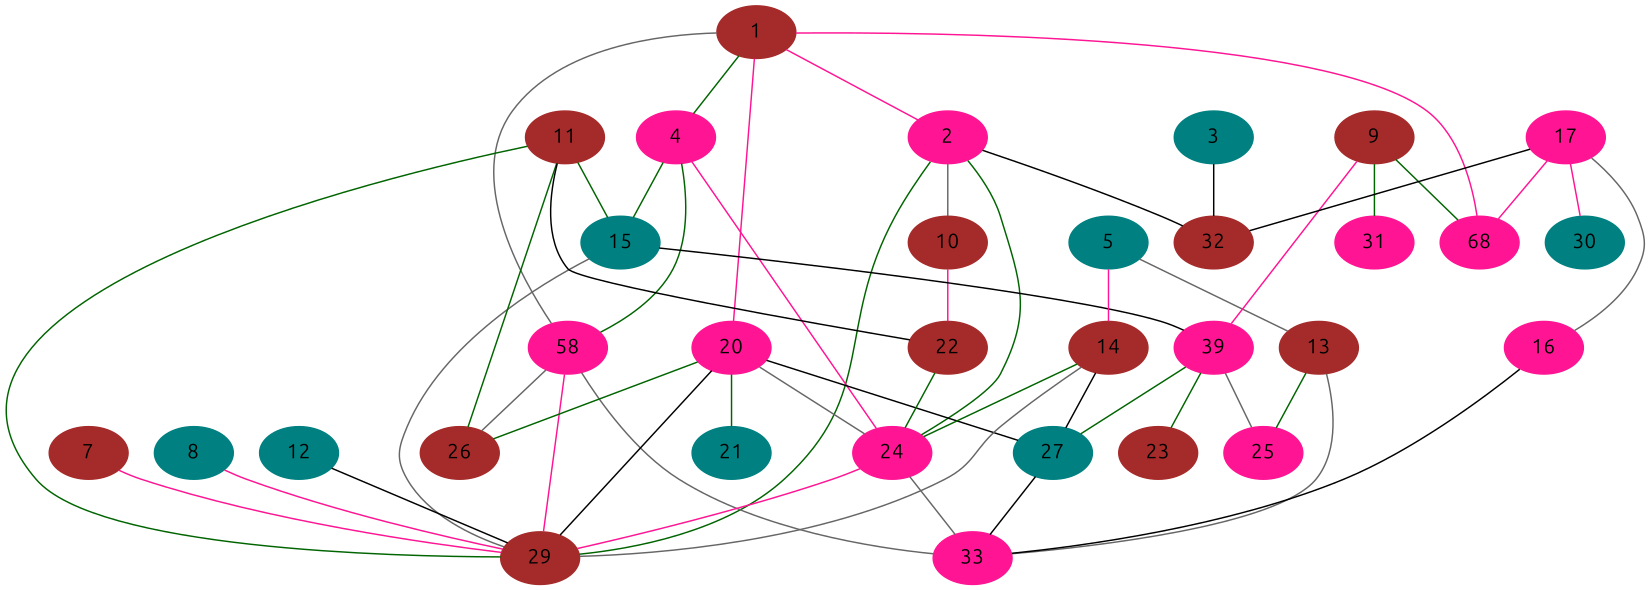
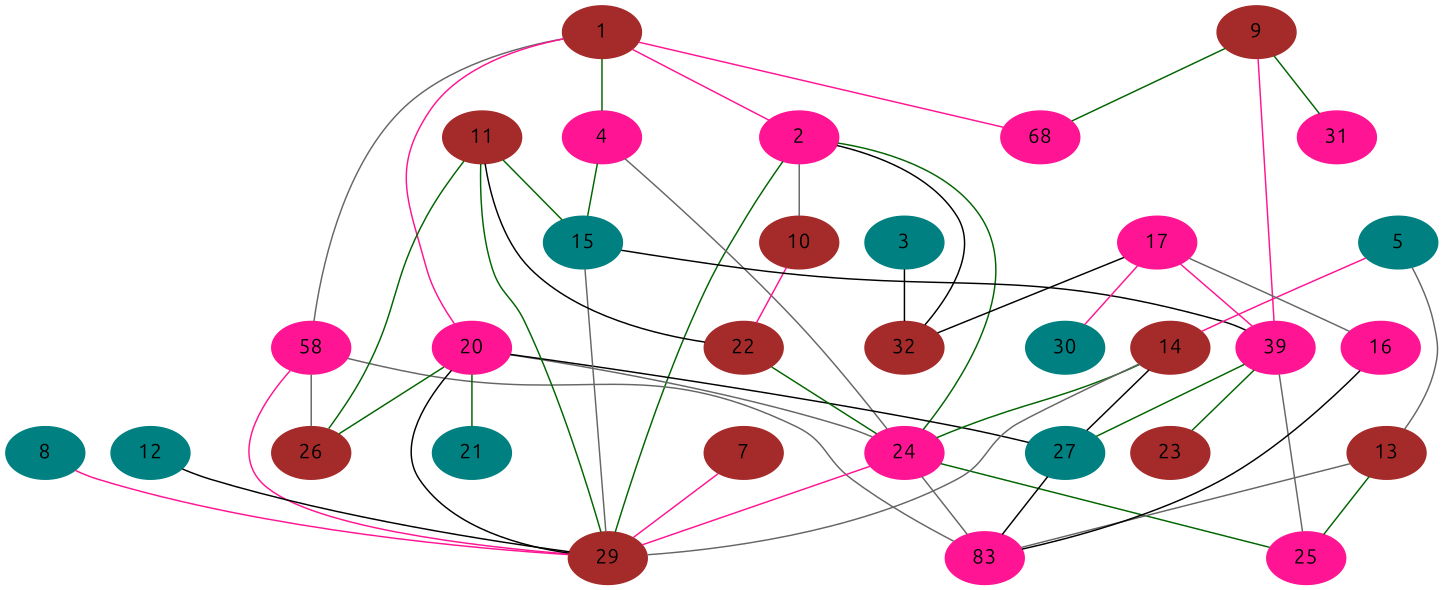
(1523, 190) -> (1216, 295)
(675, 264) -> none
(784, 295) -> (763, 287)
none -> (1105, 506)
(973, 558) -> (985, 558)
